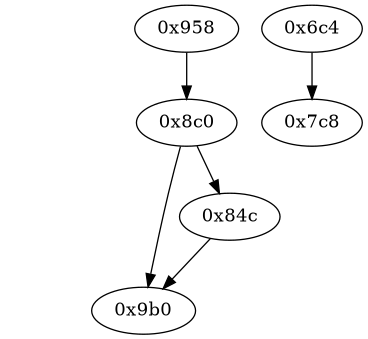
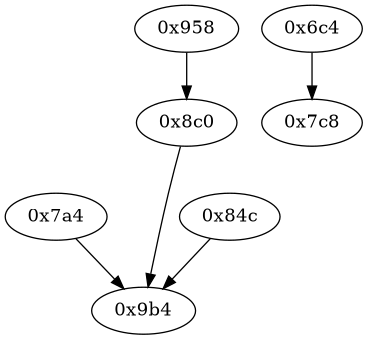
(205, 164) -> none
none -> (56, 217)
(144, 311) -> (144, 311)
